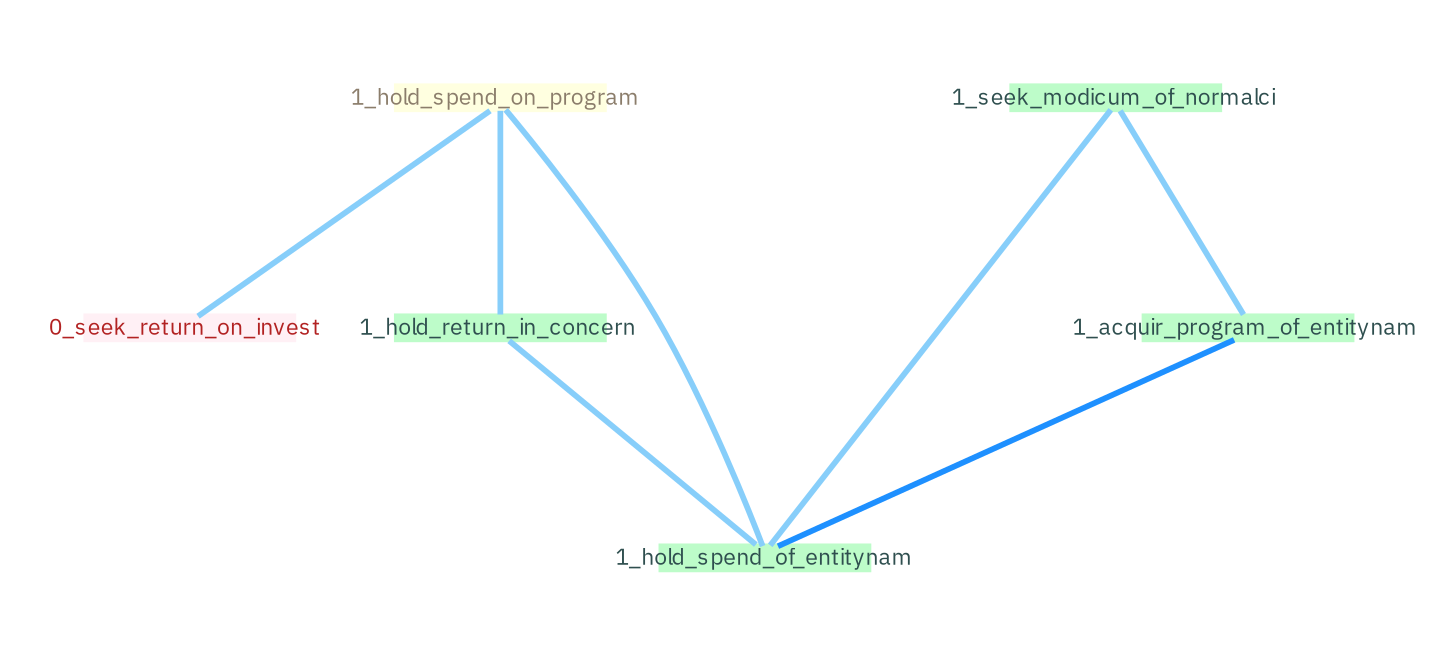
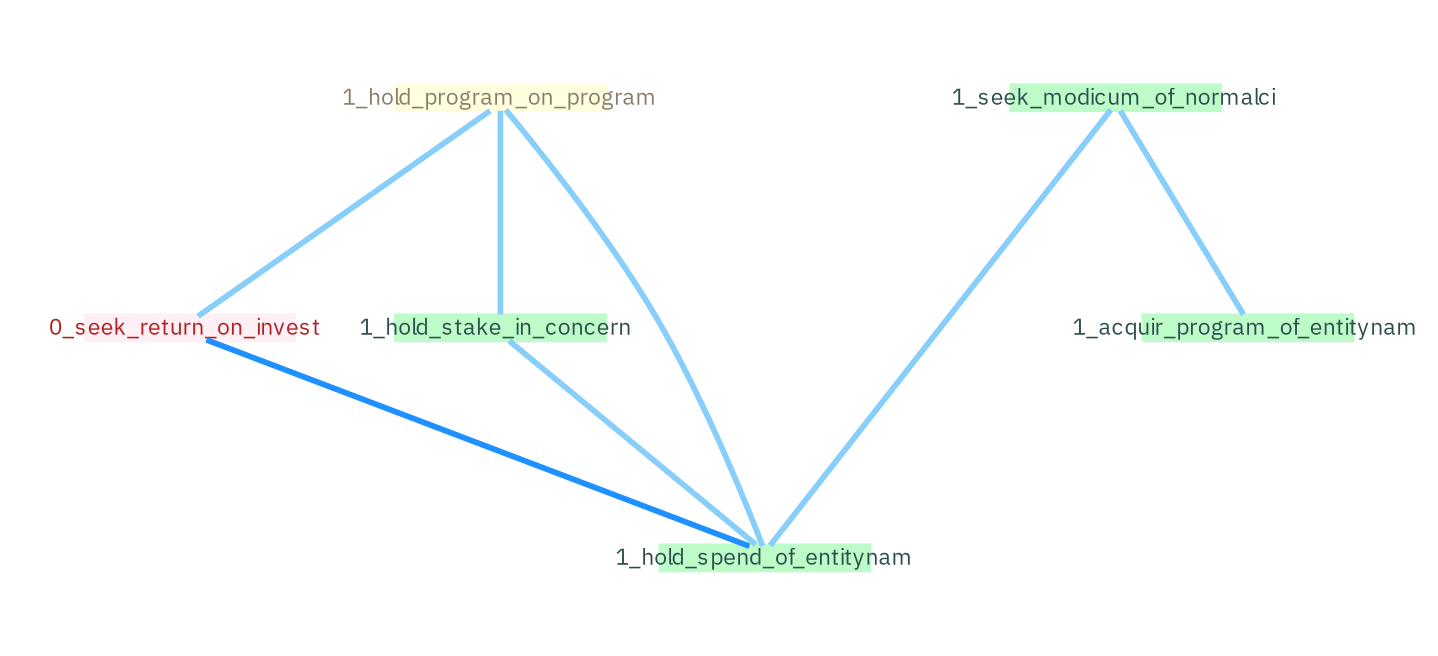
(500, 98) -> (500, 98)
(500, 328) -> (500, 328)
(1006, 443) -> (478, 443)
